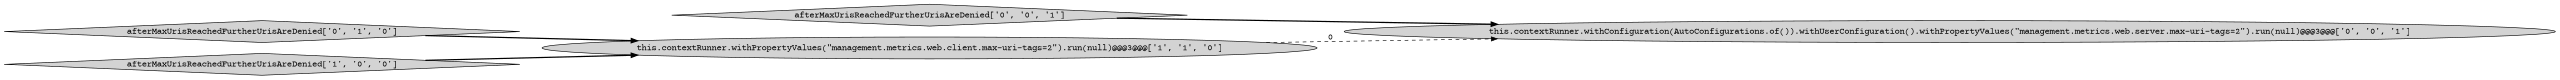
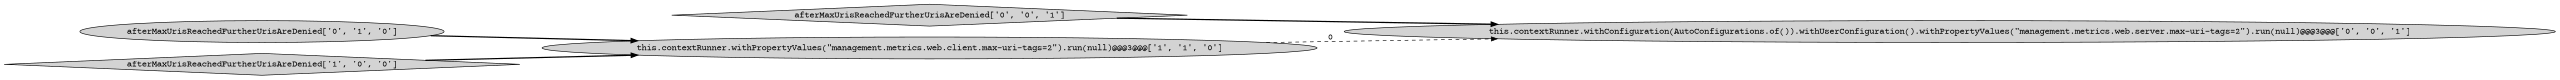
(262, 32) -> (262, 32)
